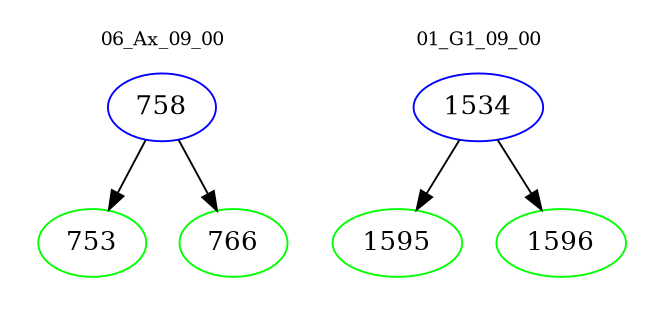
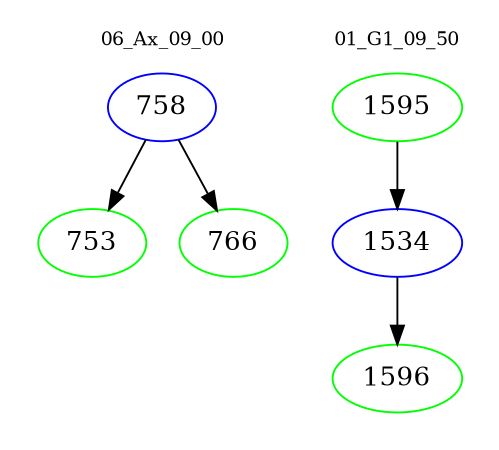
(479, 40) -> (397, 40)
(443, 167) -> (397, 166)
